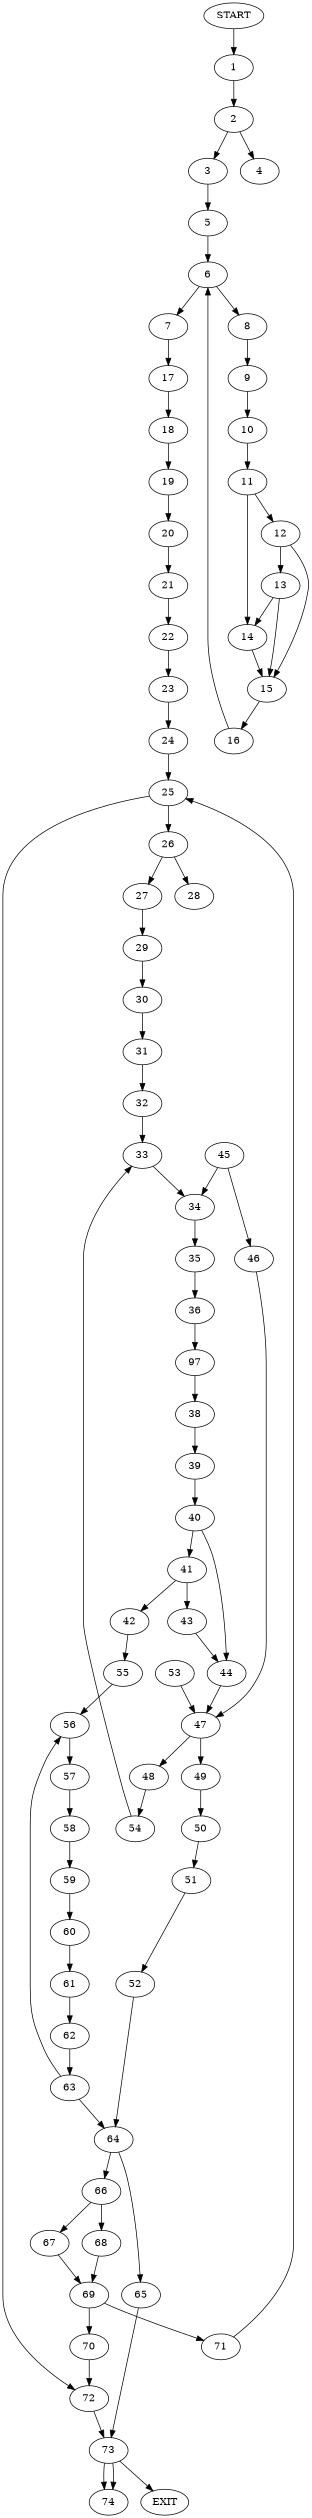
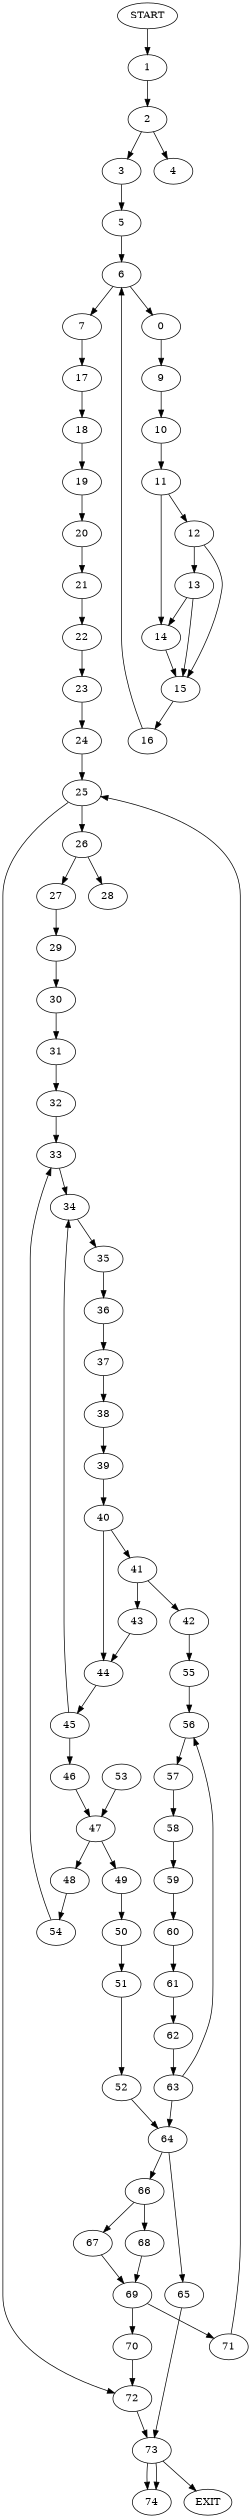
(247, 327) -> (161, 327)
(195, 1363) -> (104, 1363)
(215, 1696) -> (89, 1696)
